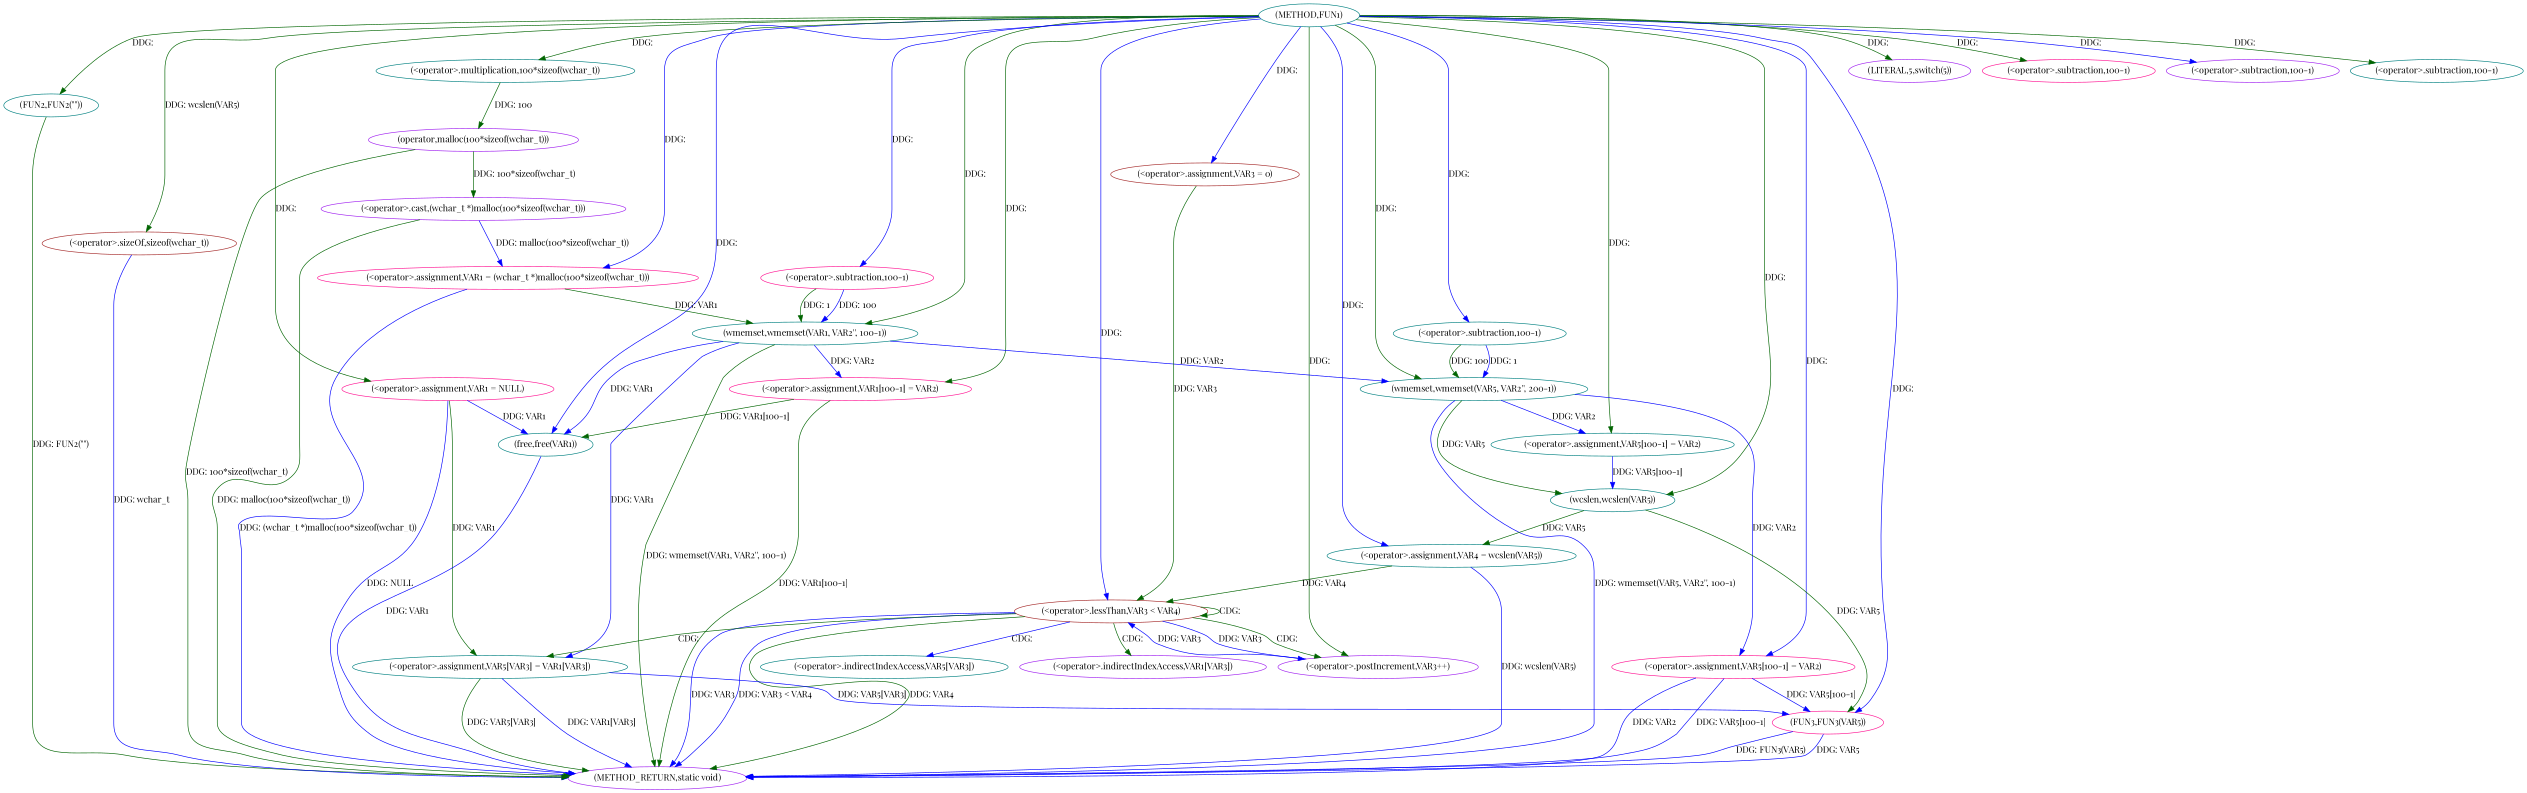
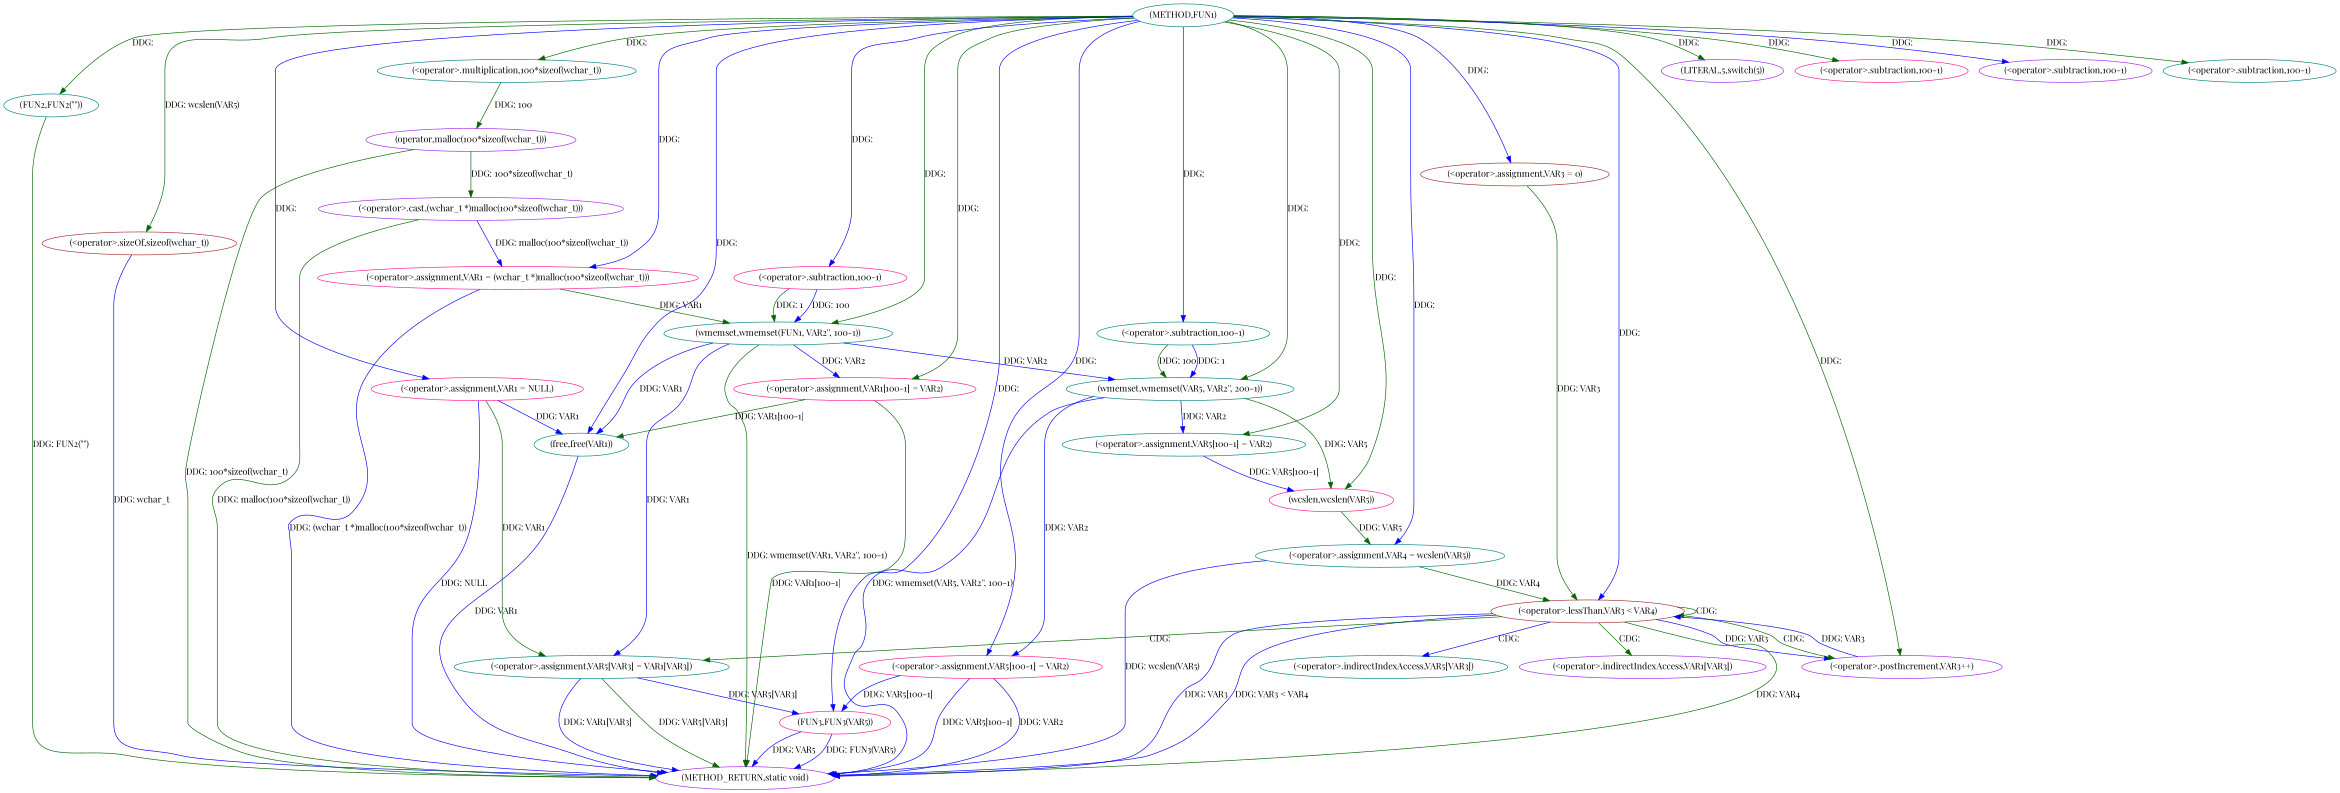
(584, 29) -> (499, 34)
(805, 334) -> (778, 334)
(1613, 500) -> (1332, 500)
(1790, 580) -> none
